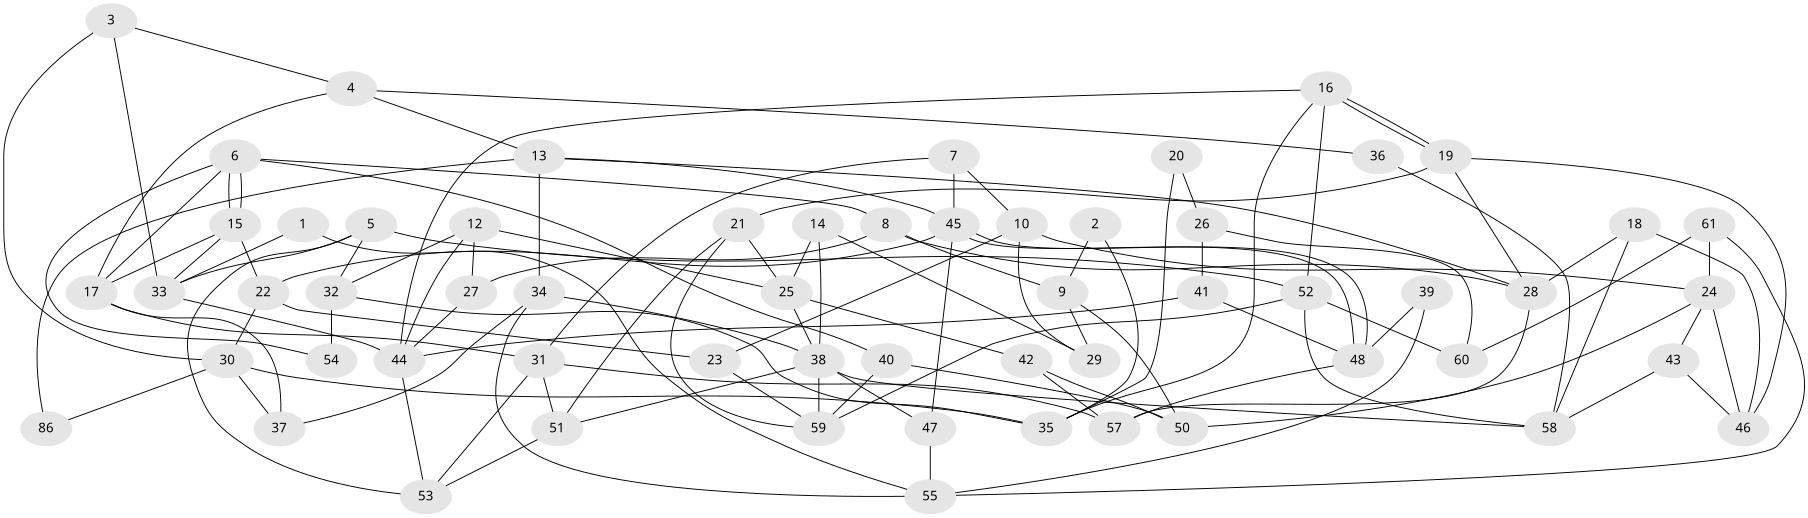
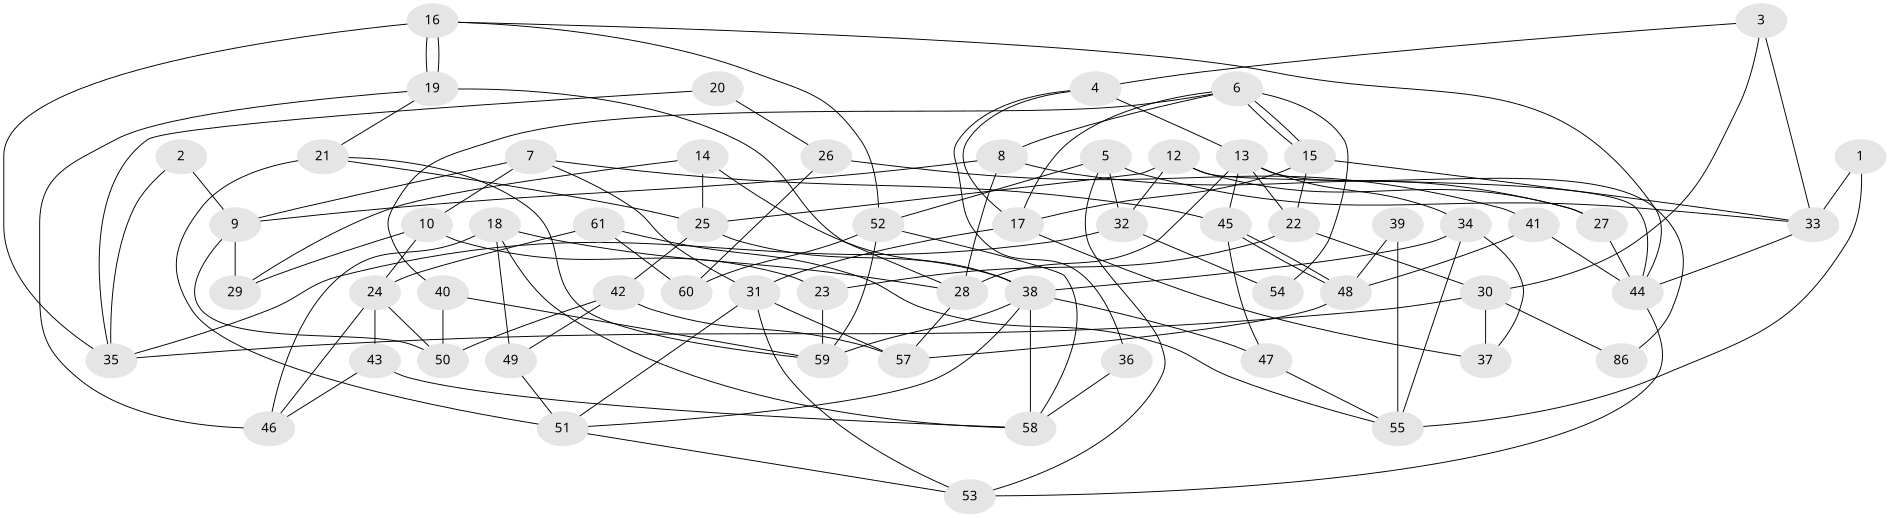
none -> (383, 189)
(609, 259) -> (1269, 193)
none -> (511, 361)
